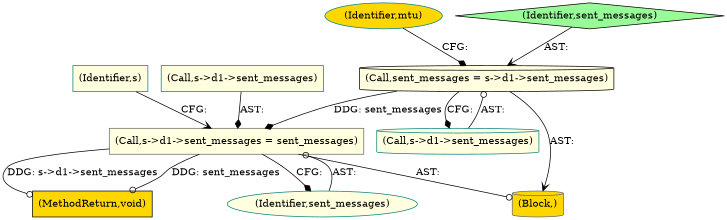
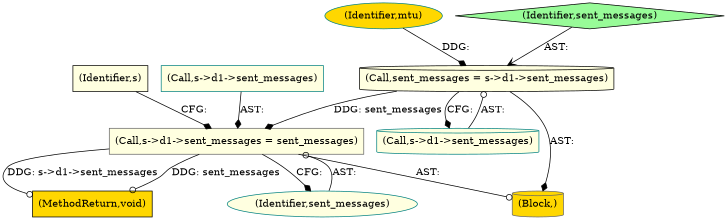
(457, 47) -> (457, 47)
(110, 79) -> (110, 79)
(170, 108) -> (170, 108)
(547, 131) -> (546, 130)
